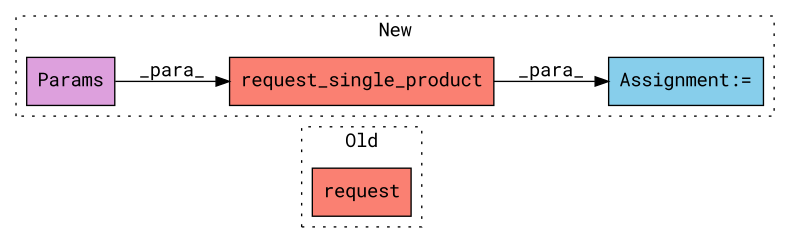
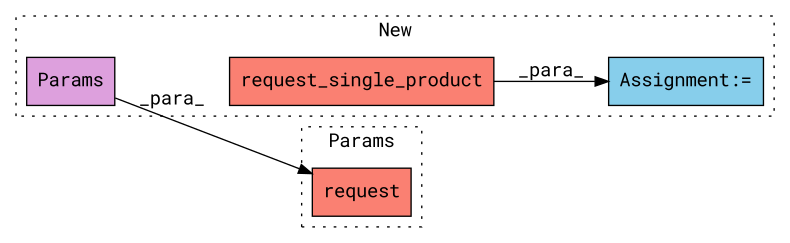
(166, 81) -> (207, 133)
(362, 142) -> (362, 142)
